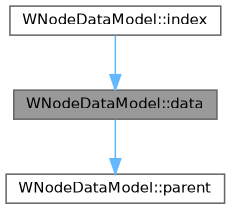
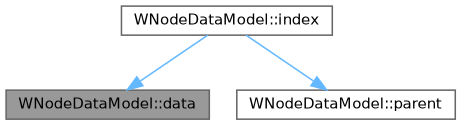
(115, 139) -> (280, 58)
